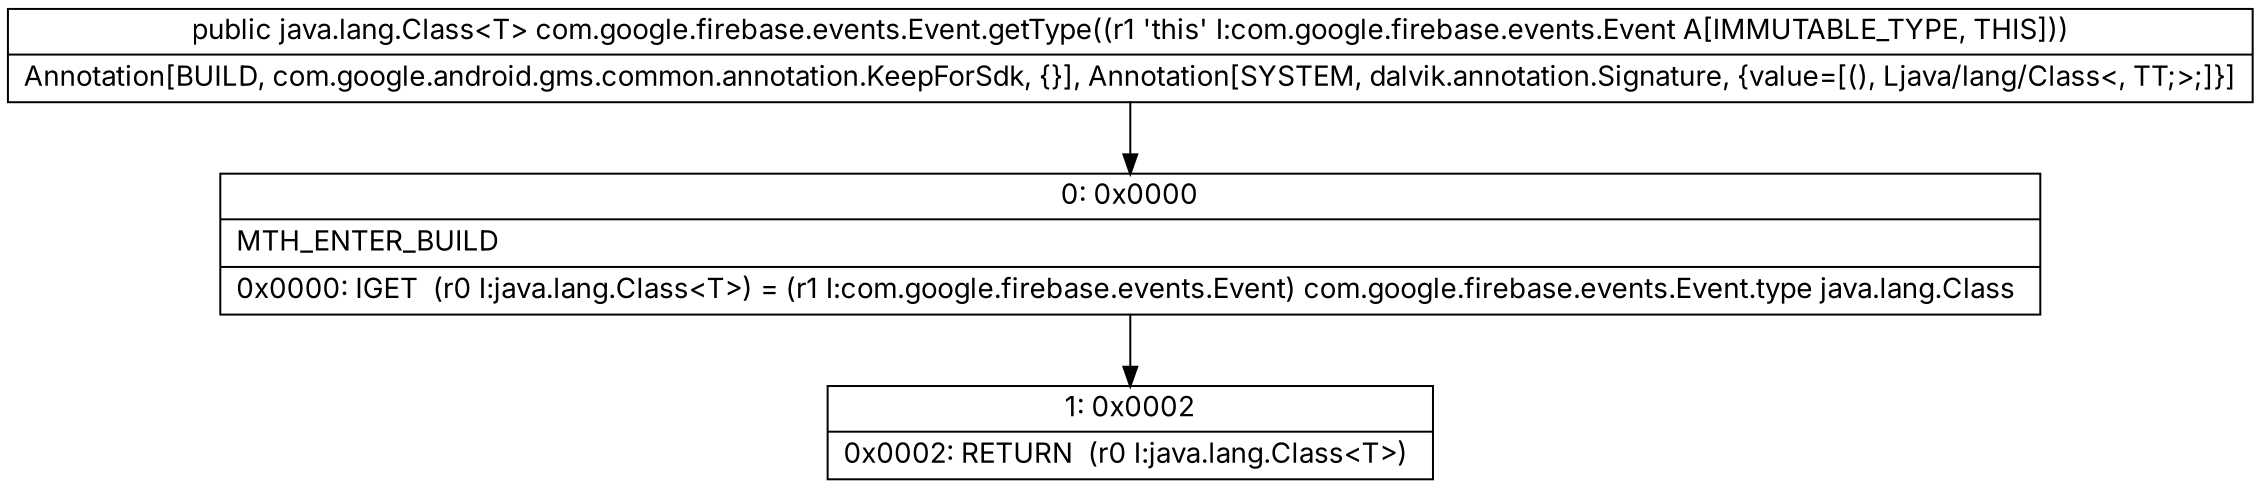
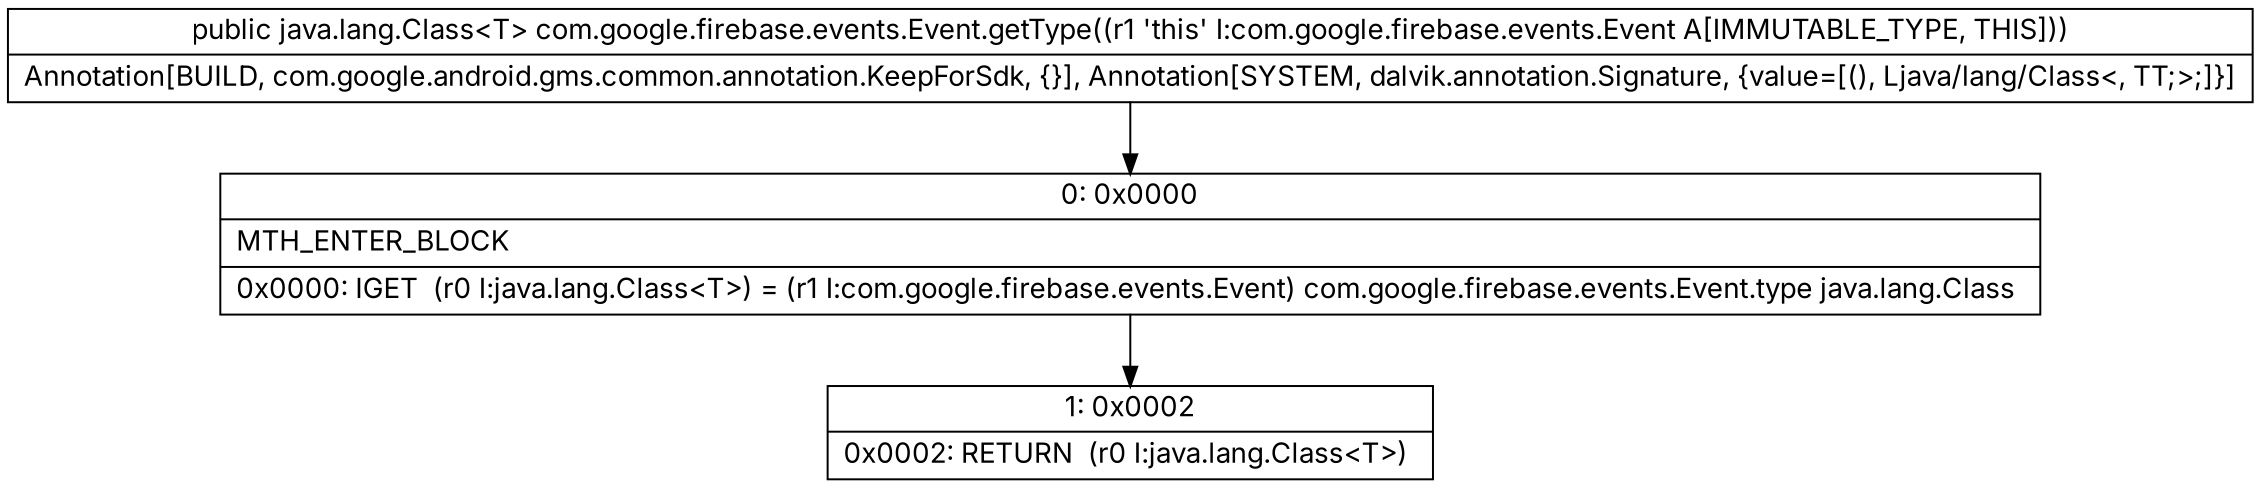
(368, 242) -> (374, 242)
